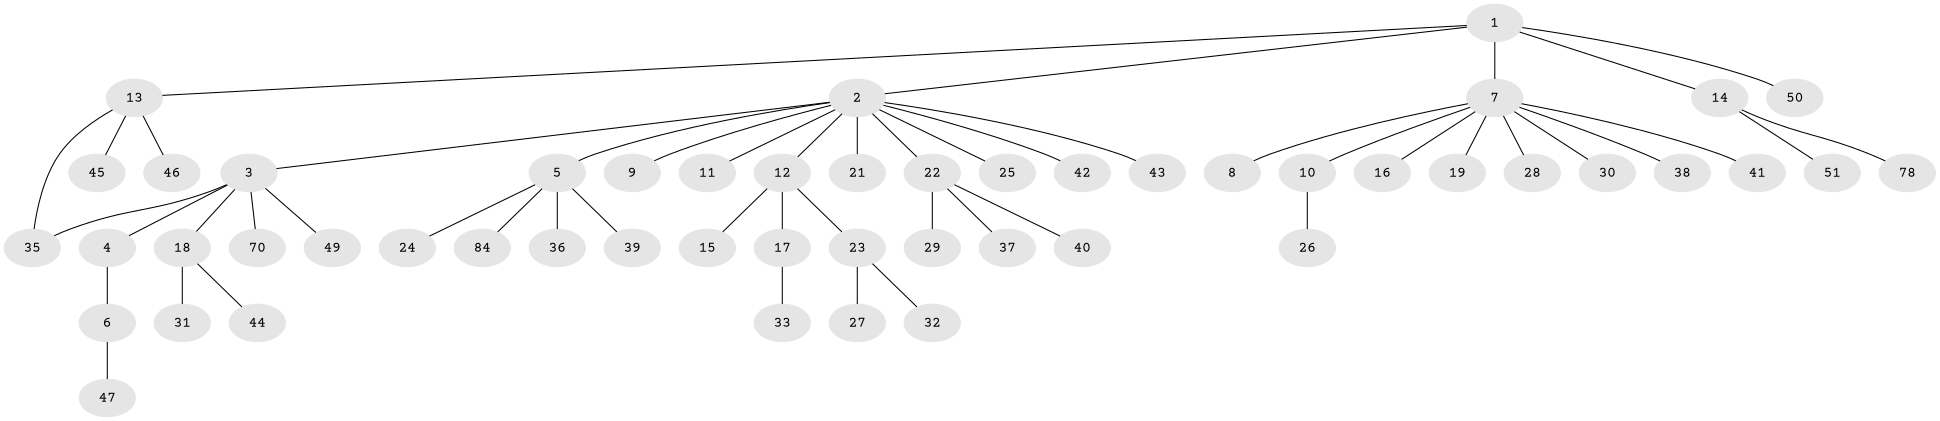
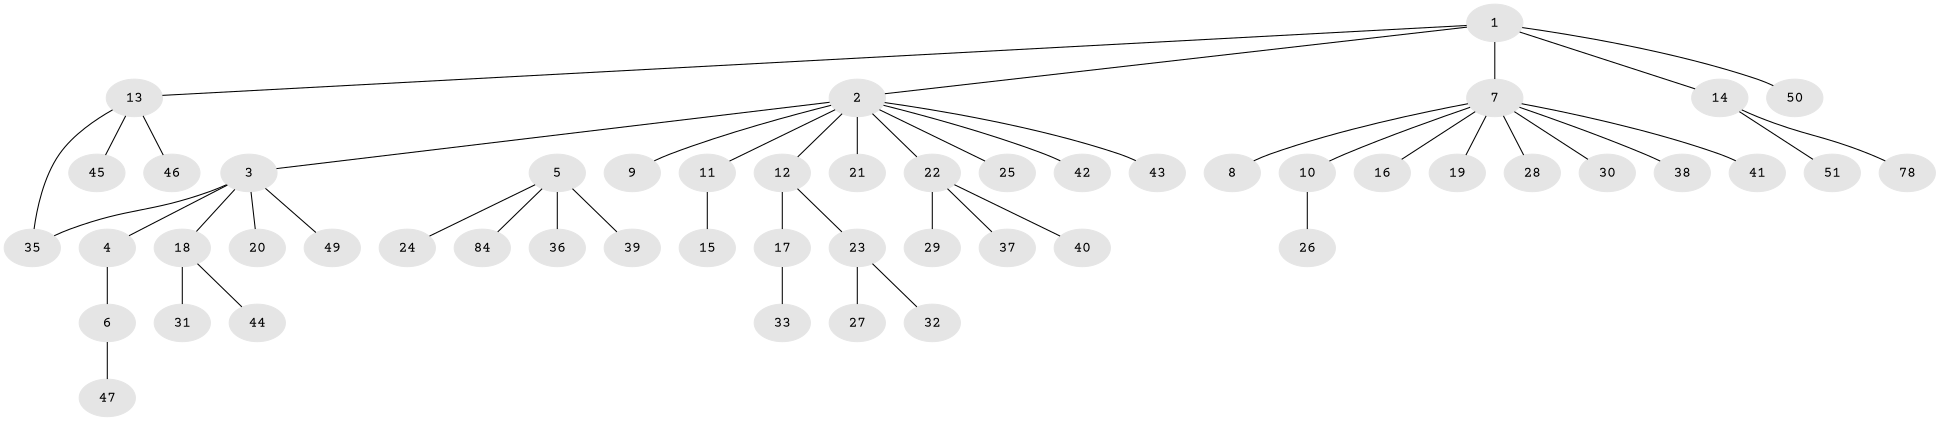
(703, 125) -> none
(745, 210) -> (707, 211)
(257, 248) -> (257, 248)
